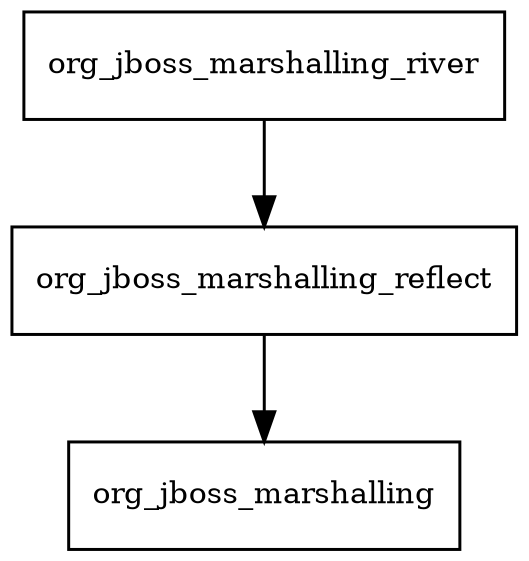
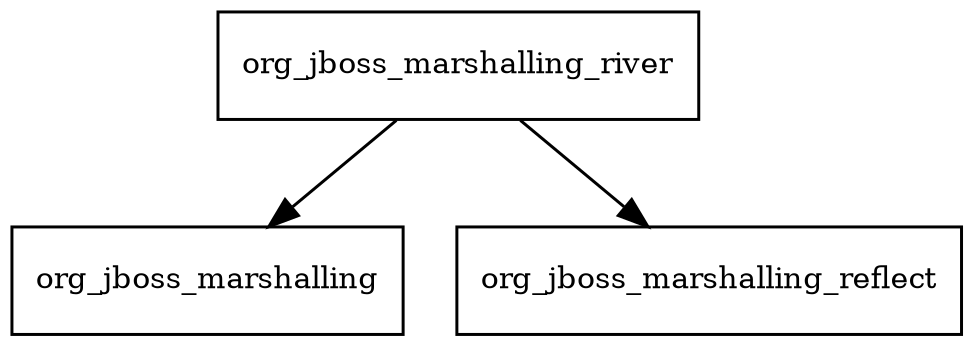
(264, 374) -> (345, 164)
